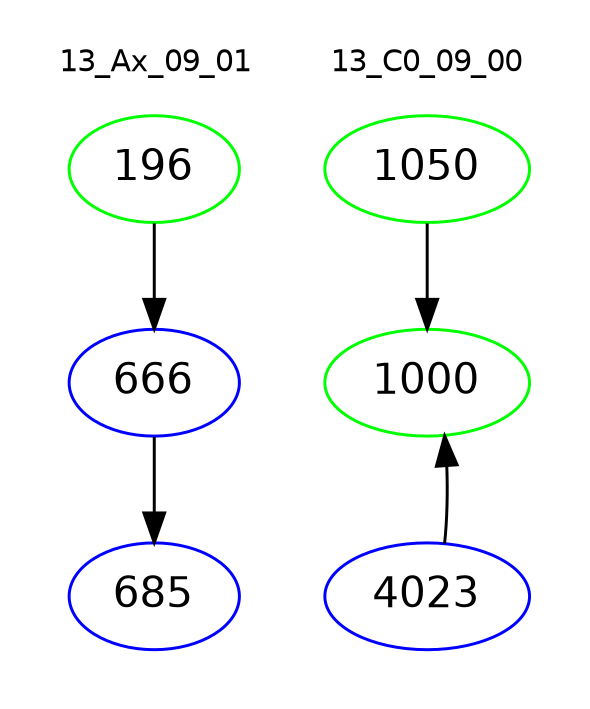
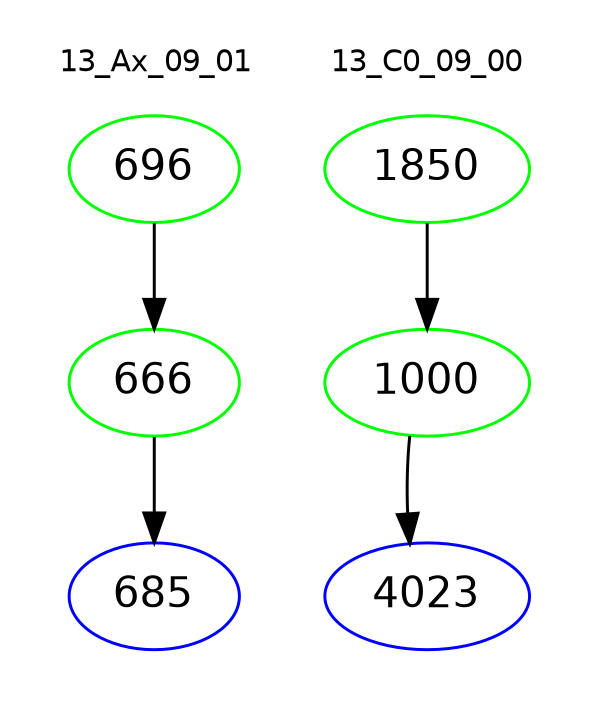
(154, 169) -> (154, 169)
(427, 169) -> (427, 169)
(154, 383) -> (154, 383)
(447, 505) -> (407, 475)
